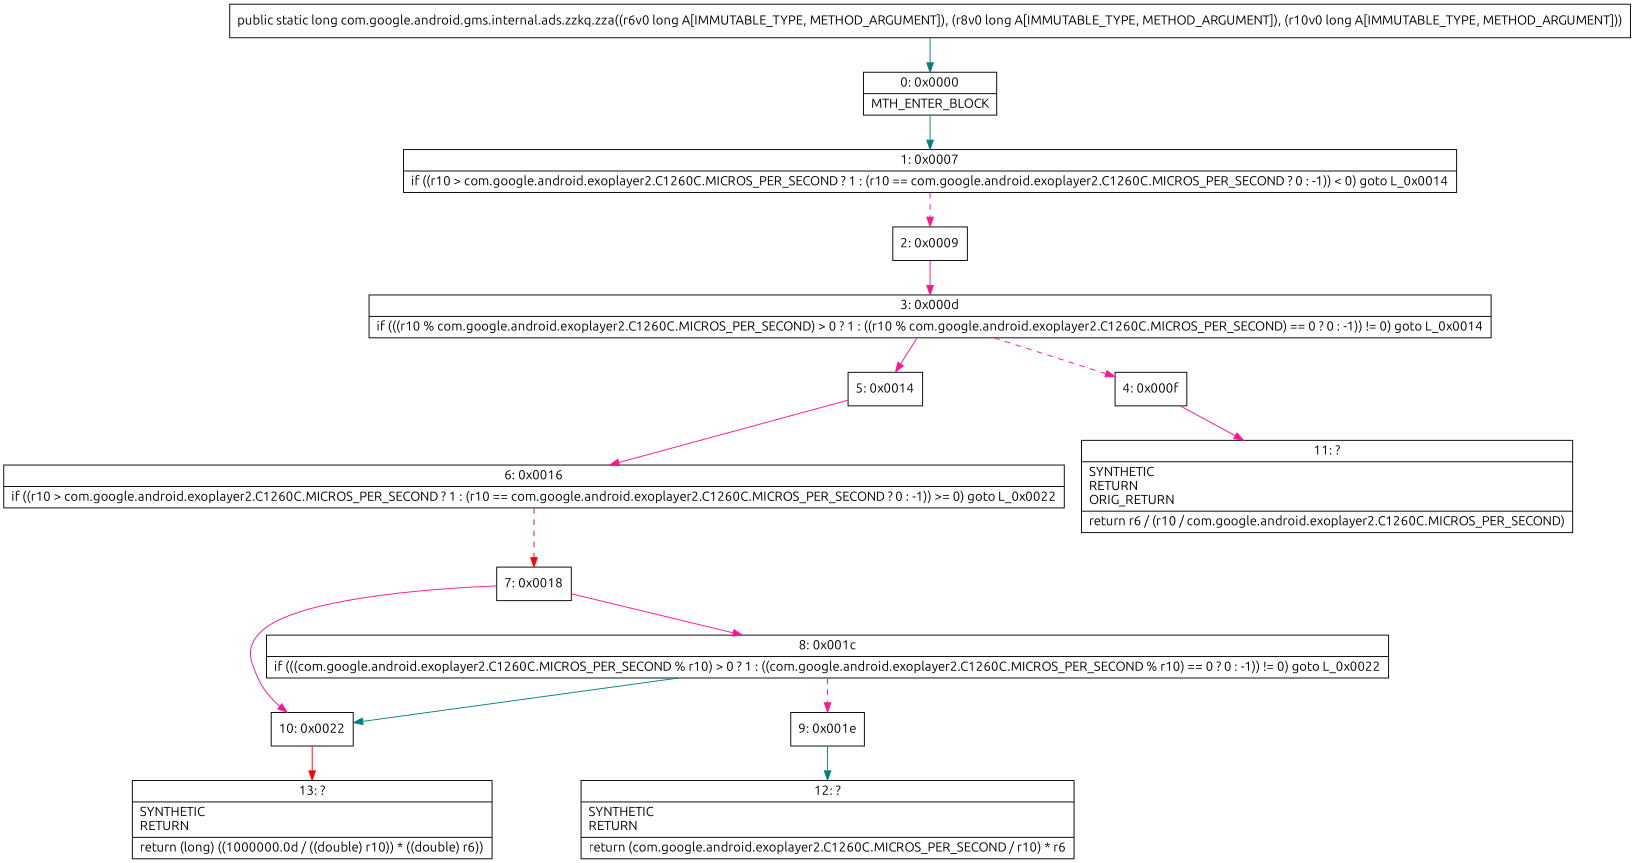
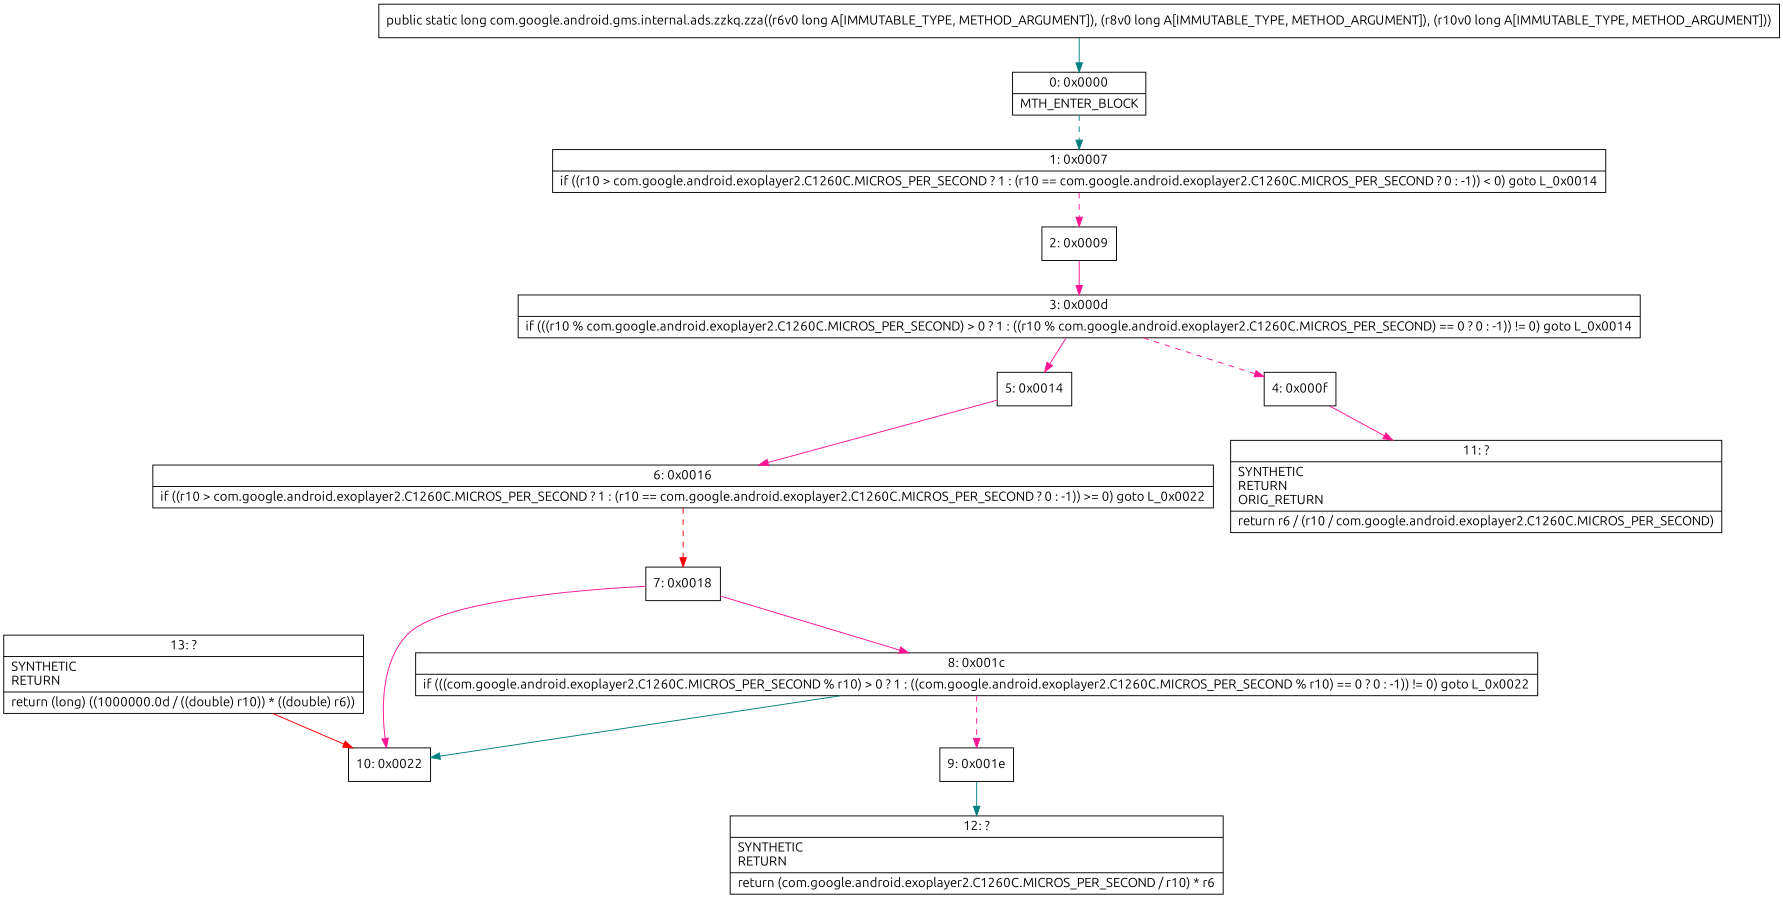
(930, 128) -> (1079, 128)
(312, 759) -> (308, 729)
